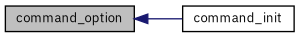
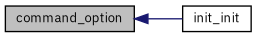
(238, 19) -> (217, 19)
